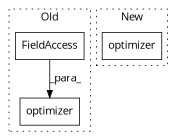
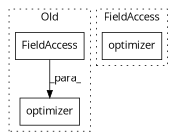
(132, 18) -> (132, 18)
